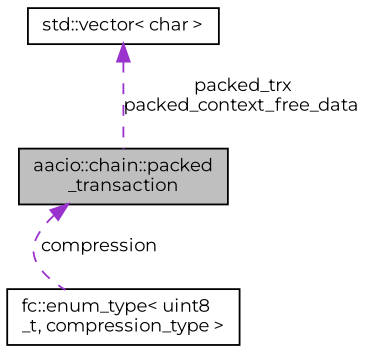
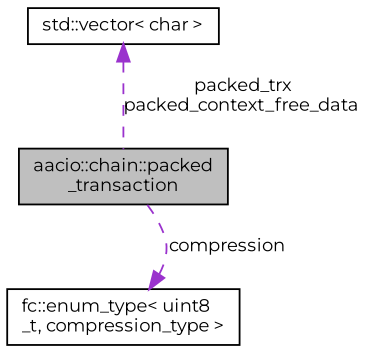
(34, 256) -> (165, 237)
